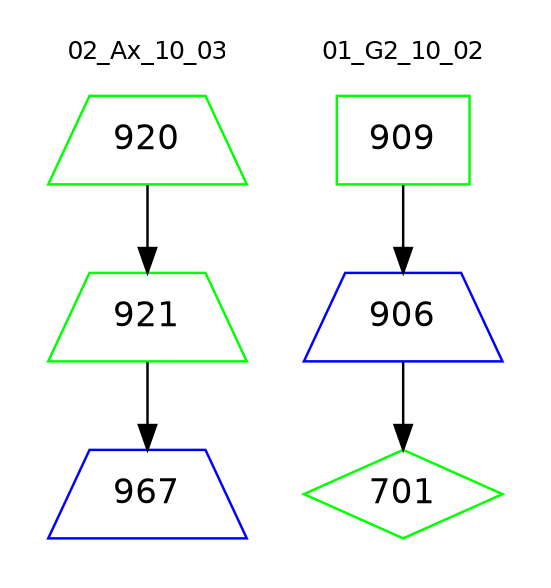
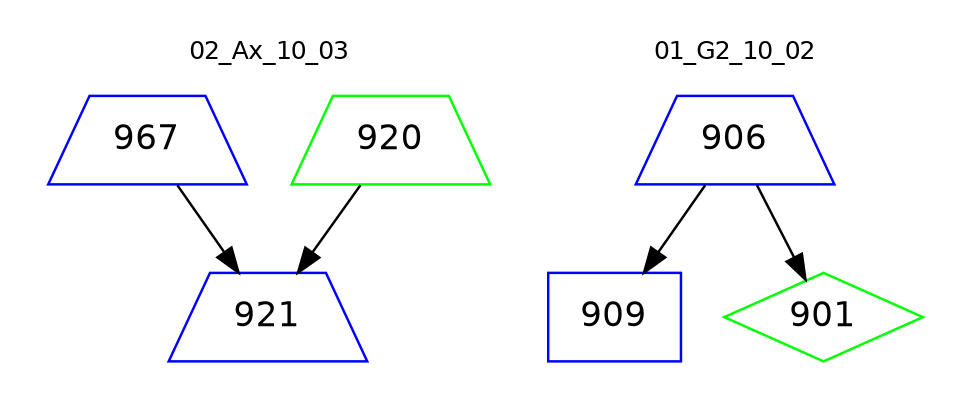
(403, 140) -> (615, 317)
(403, 217) -> (682, 219)
(148, 317) -> (268, 317)
(148, 394) -> (201, 219)
(403, 494) -> (824, 317)
